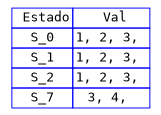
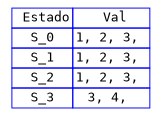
(42, 98) -> (42, 98)
